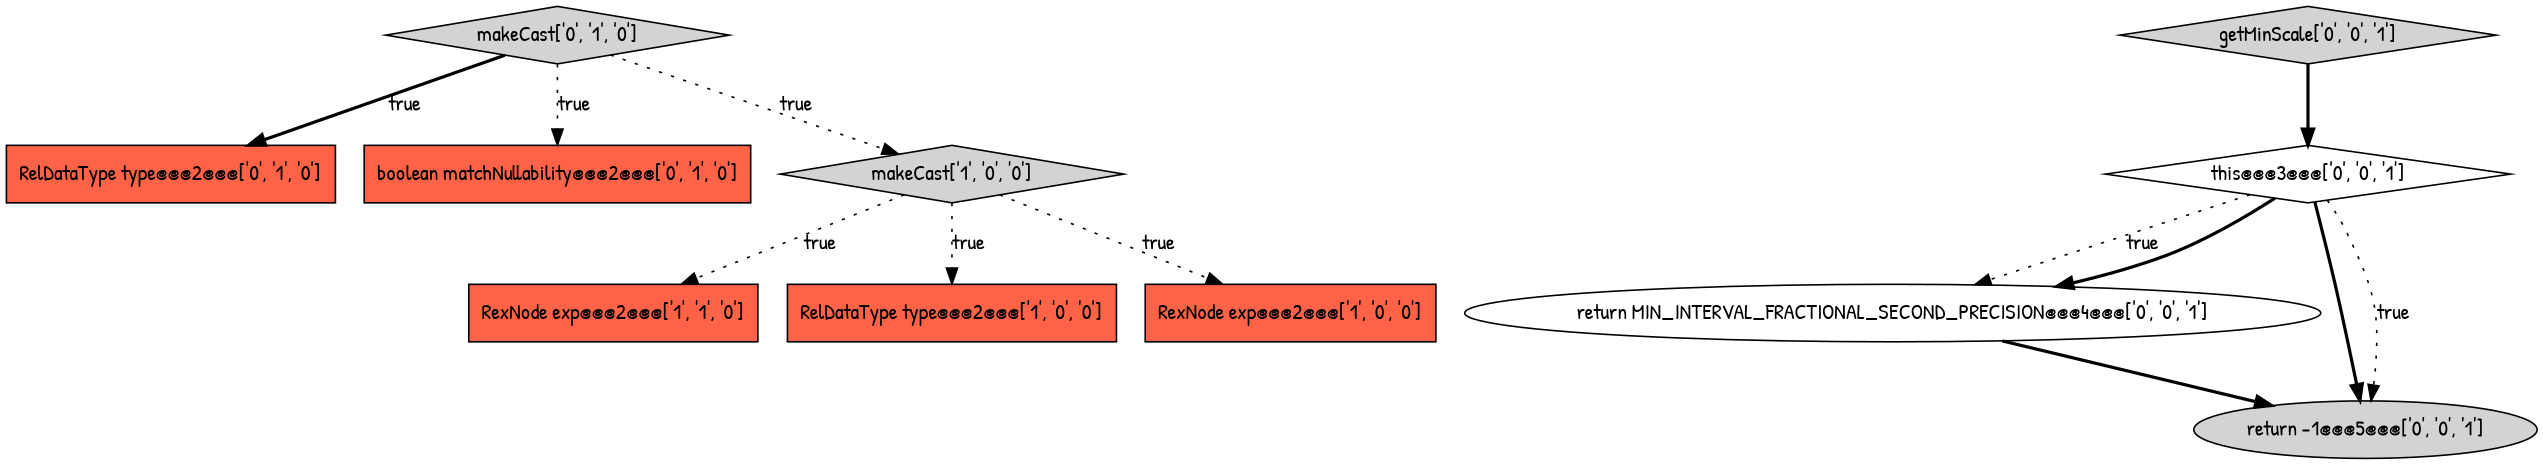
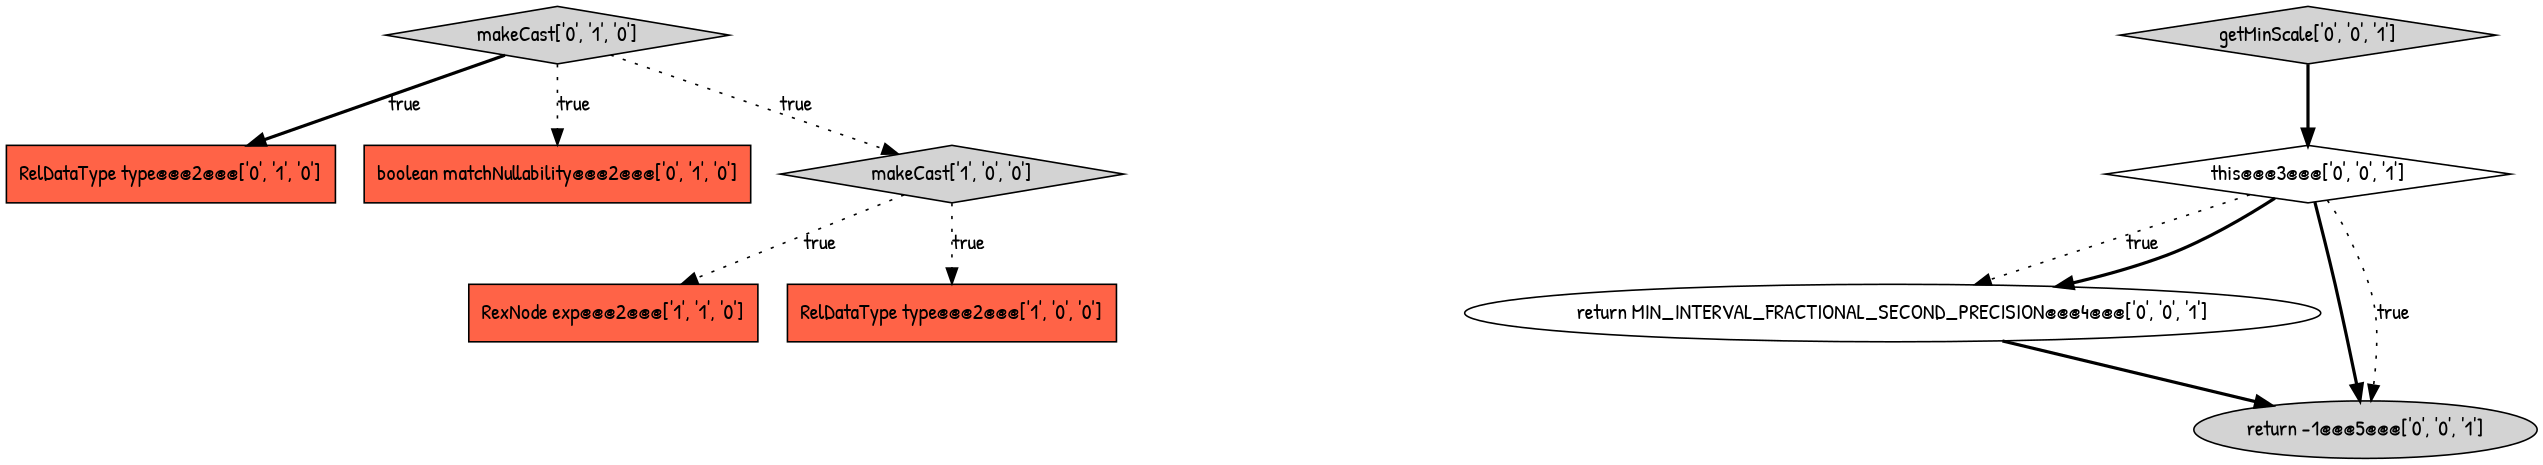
(1291, 313) -> none
